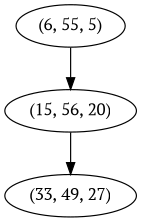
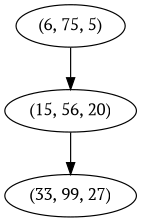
(71, 26) -> (71, 26)
(71, 196) -> (71, 196)
